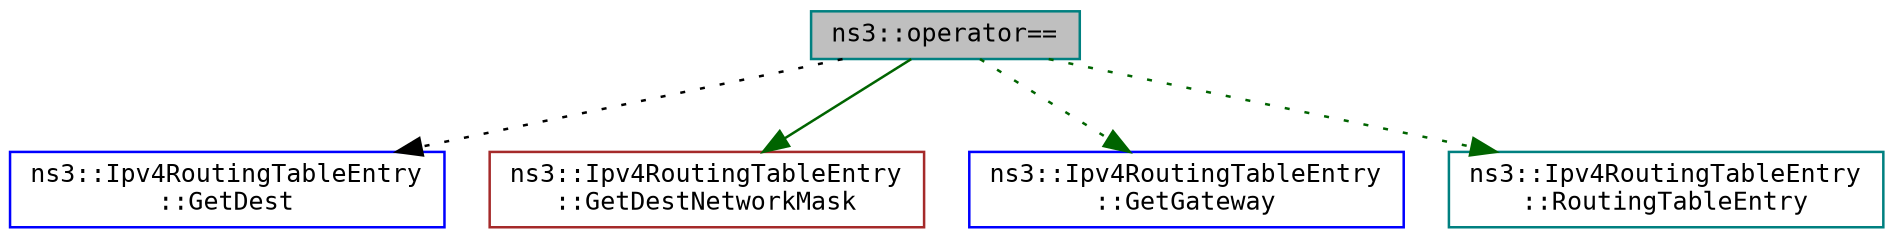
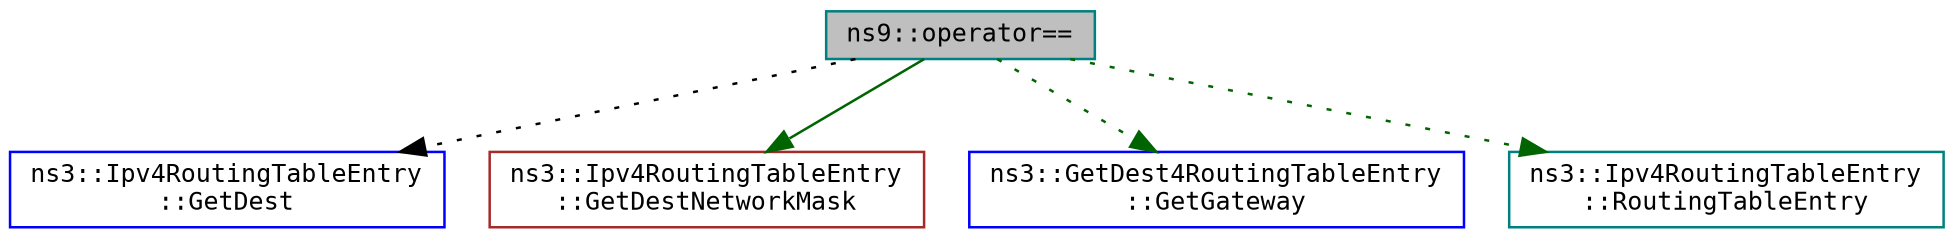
(945, 35) -> (960, 35)
(1186, 190) -> (1217, 190)
